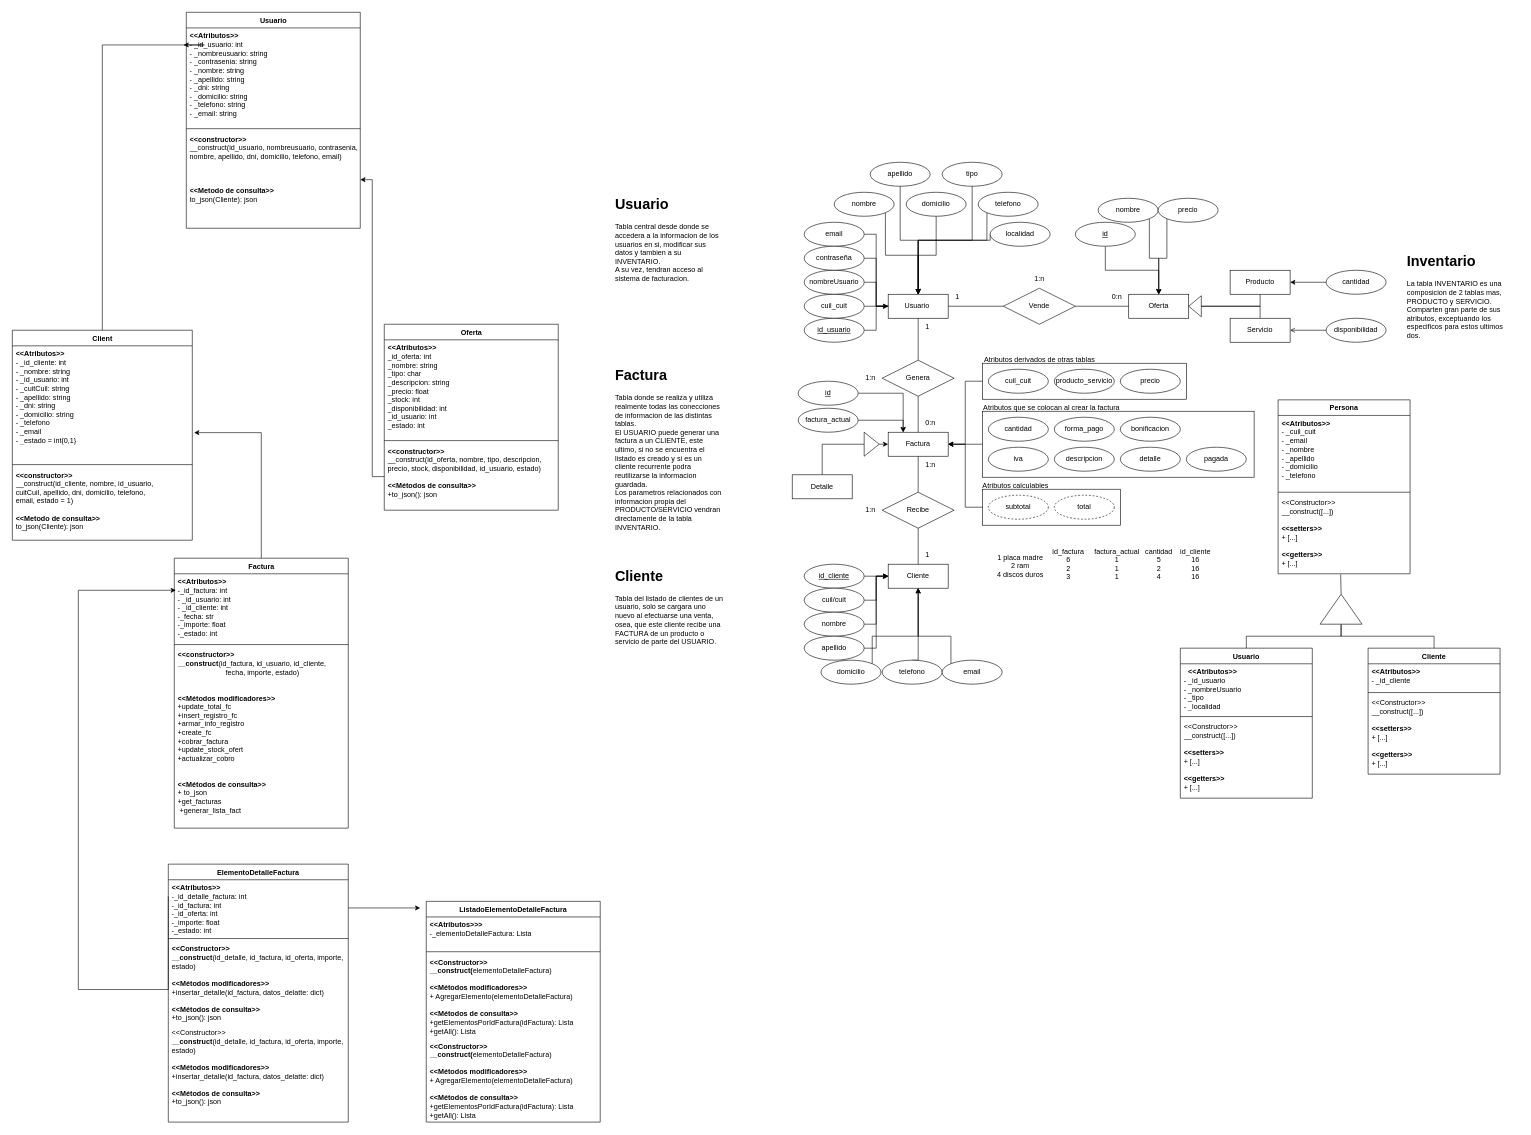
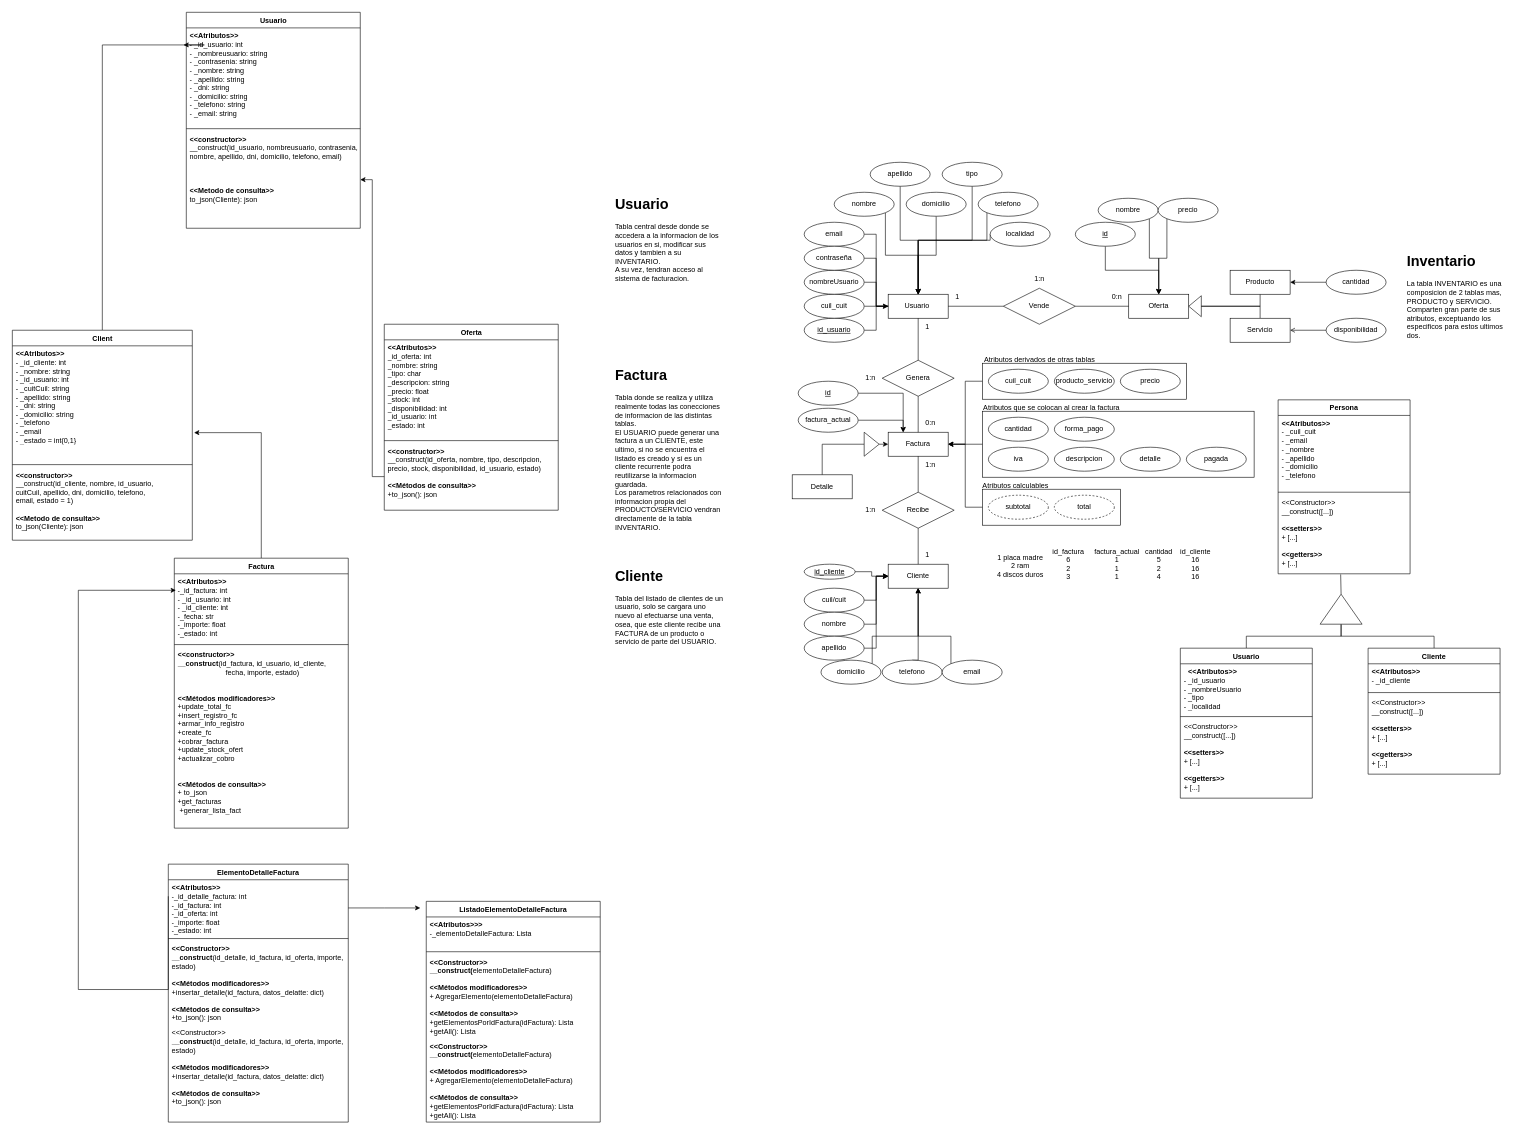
(1151, 429) -> none
(834, 576) -> (830, 572)
